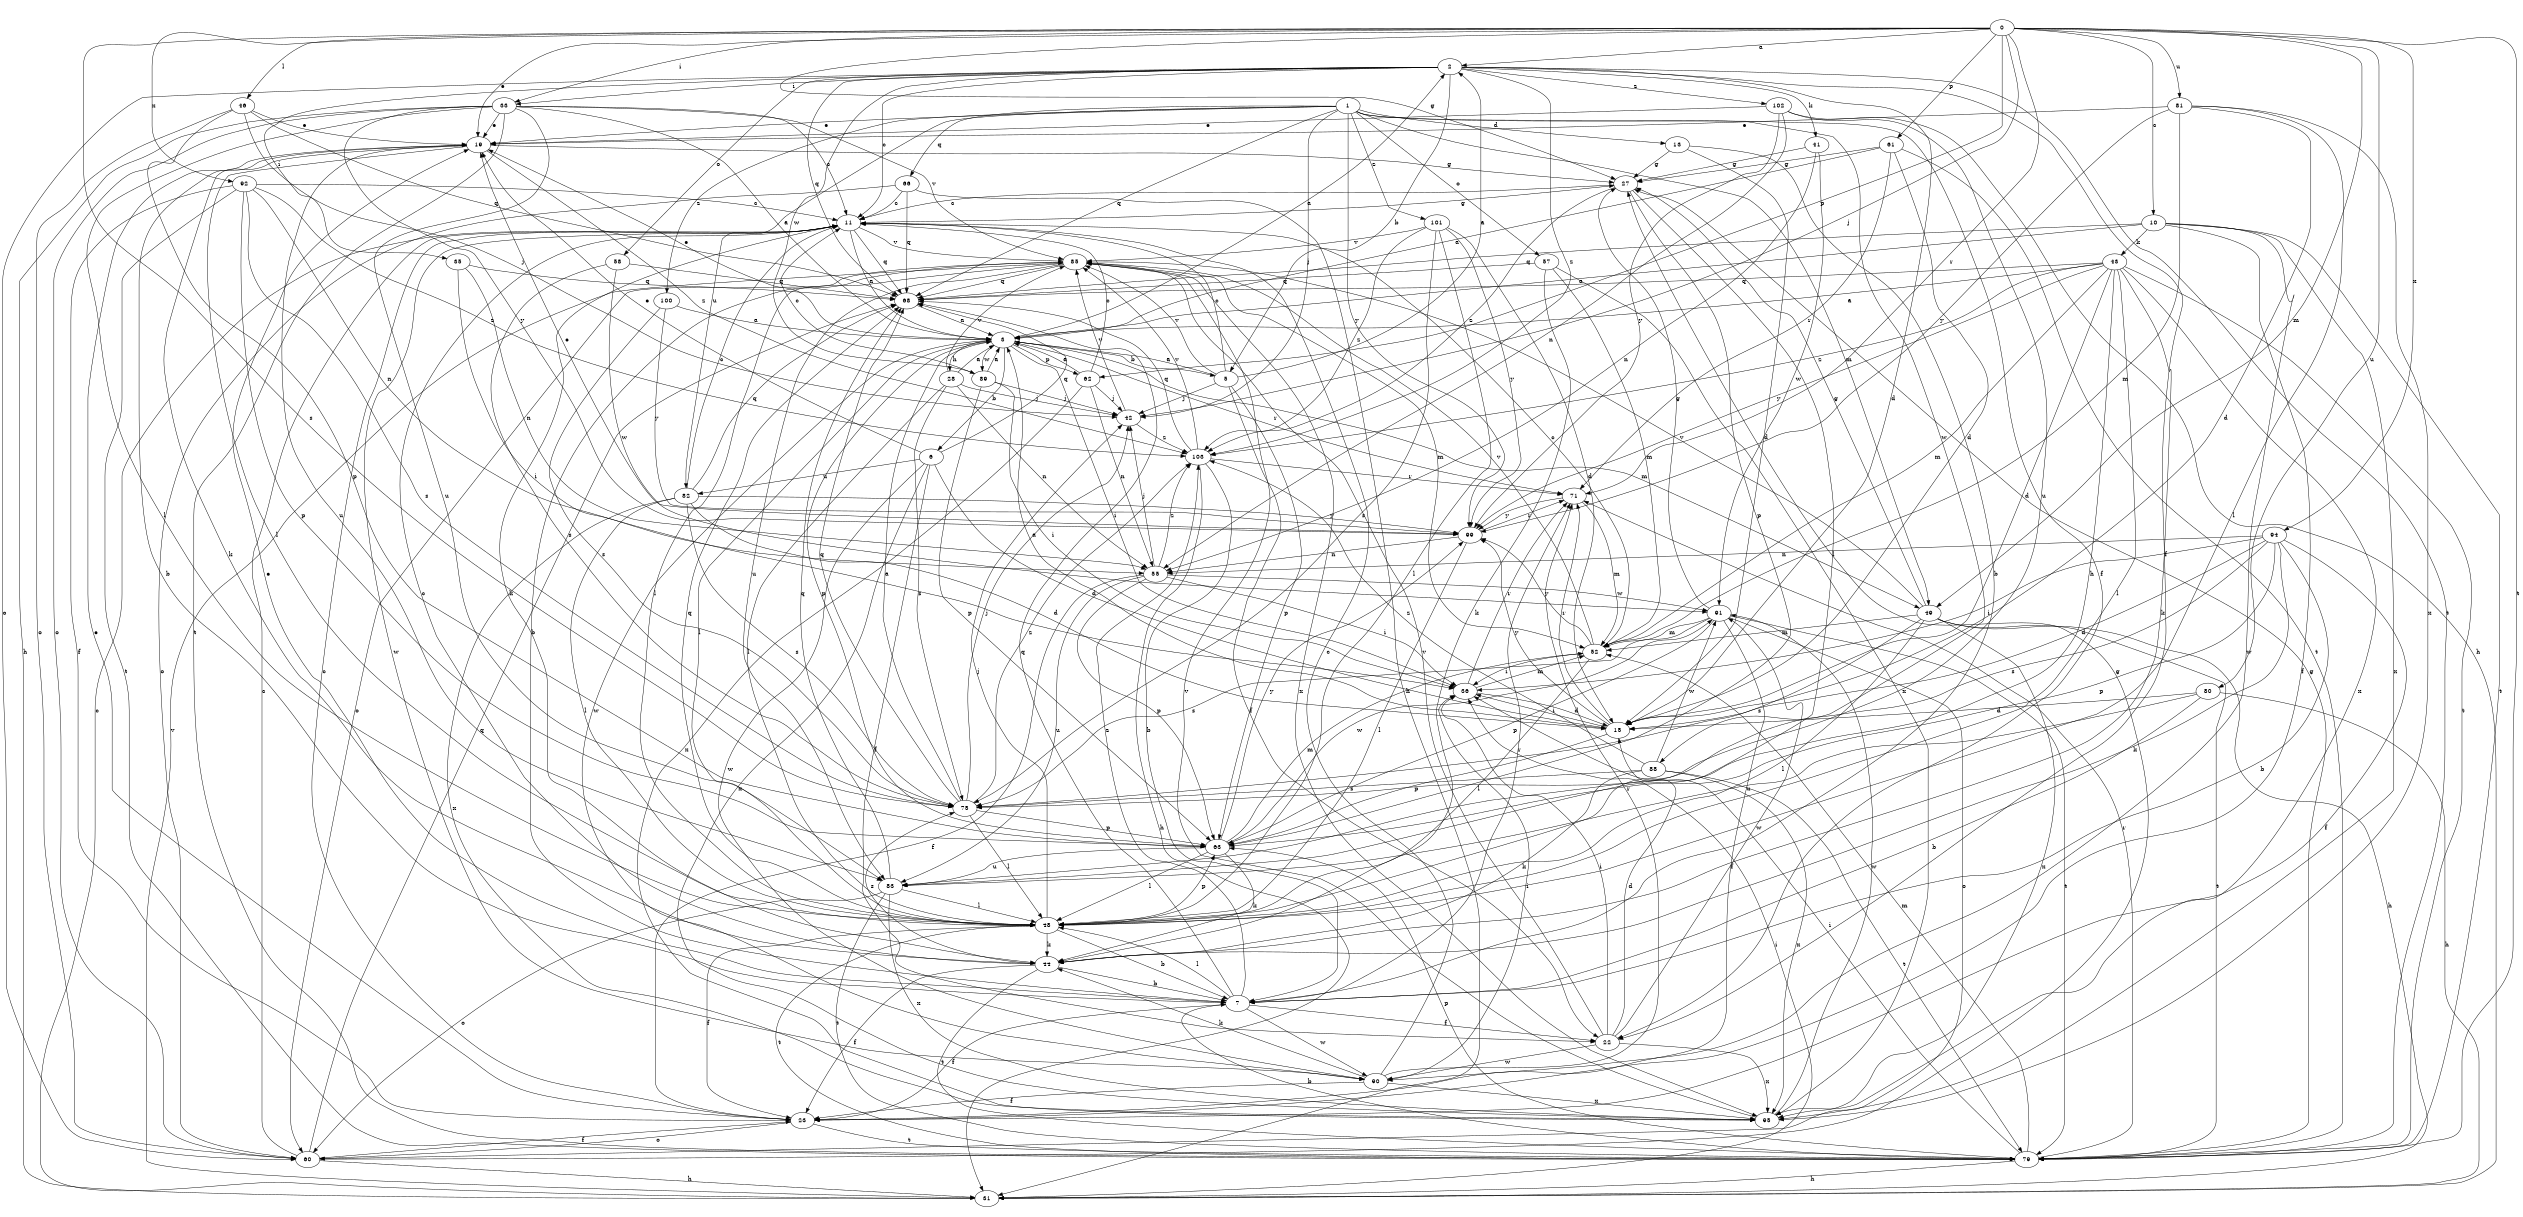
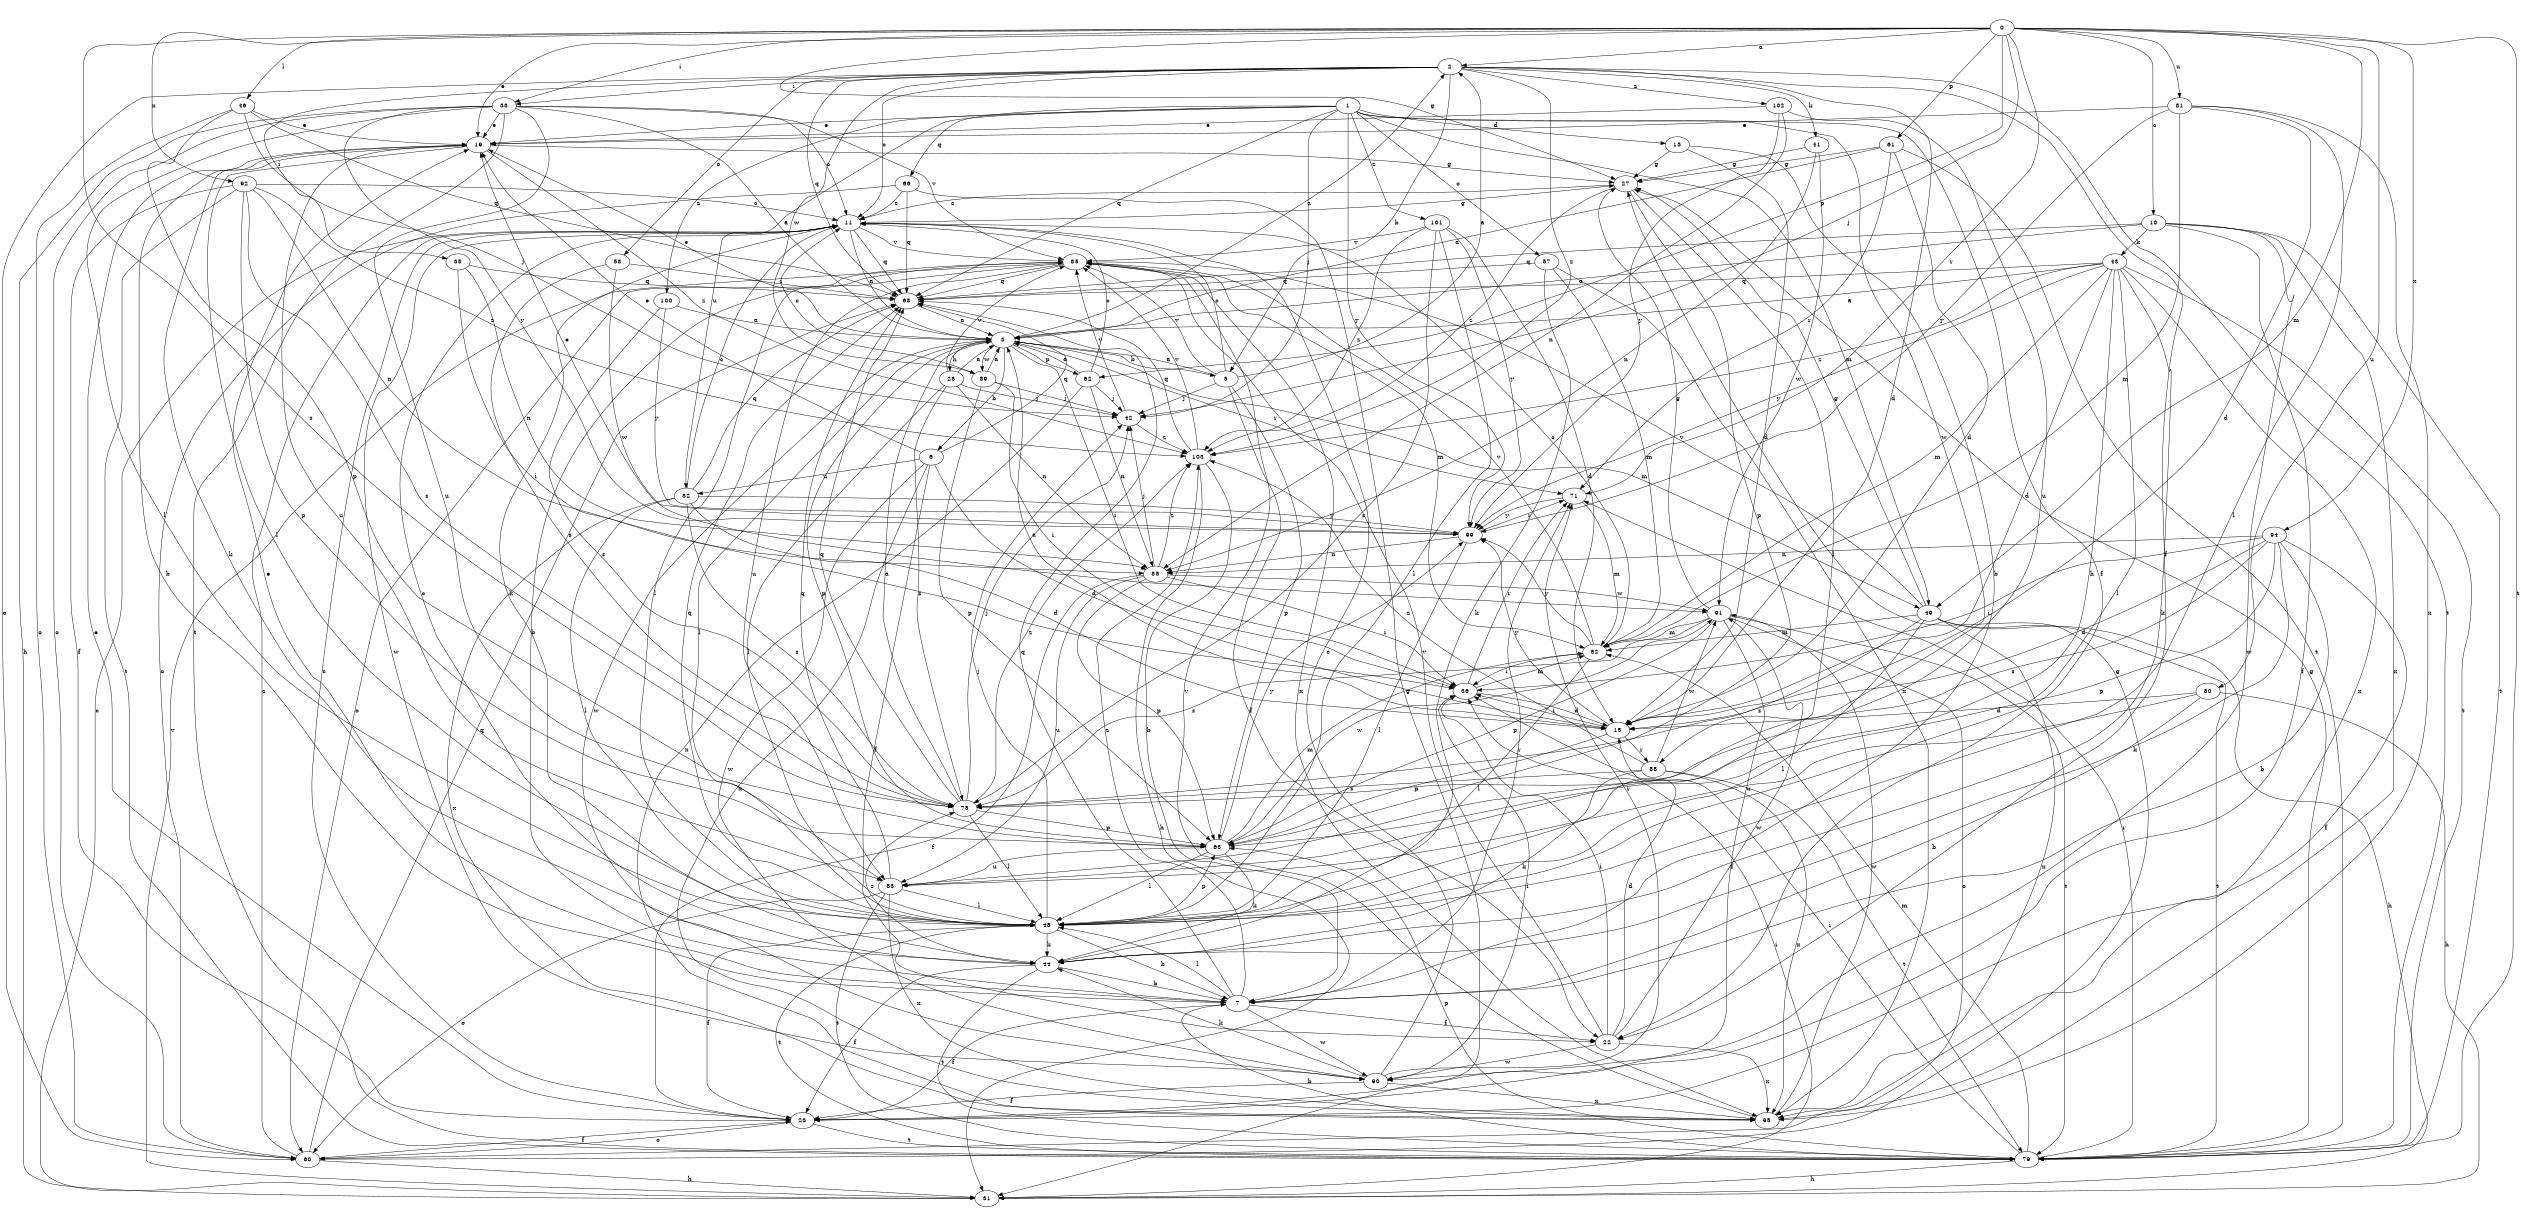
(781, 281) -> (781, 281)
(1384, 476) -> none
(1560, 624) -> (1635, 747)
(1408, 691) -> (1408, 691)
(2477, 1176) -> none
